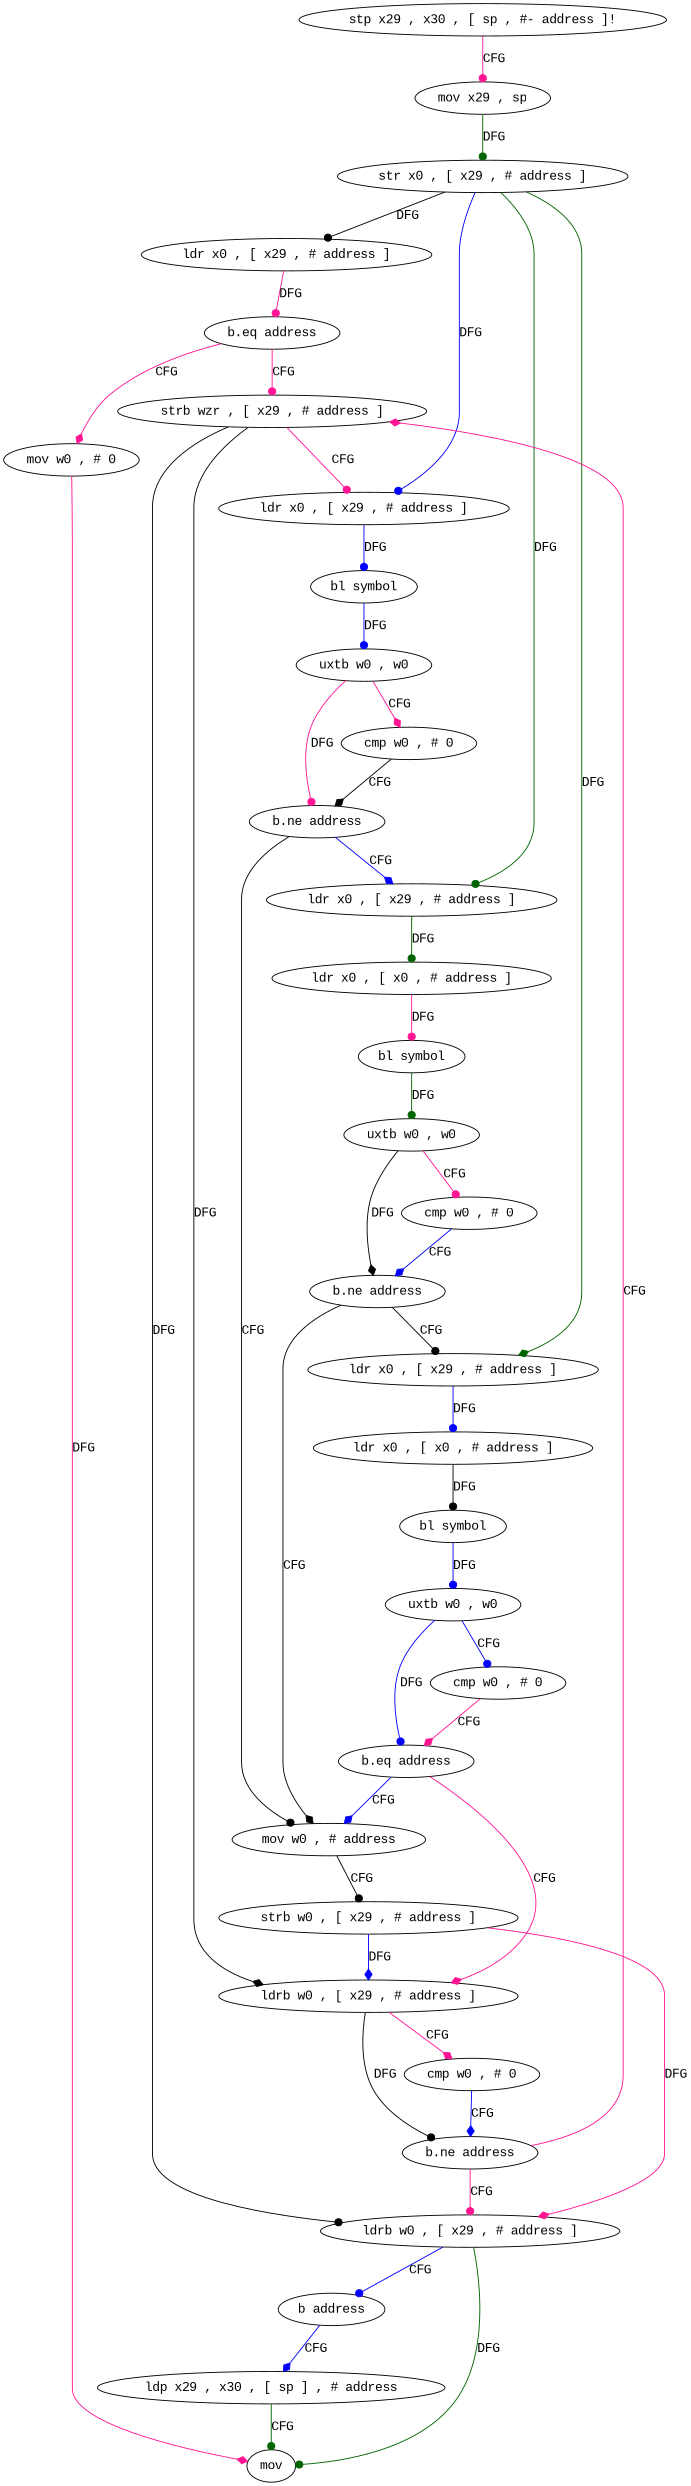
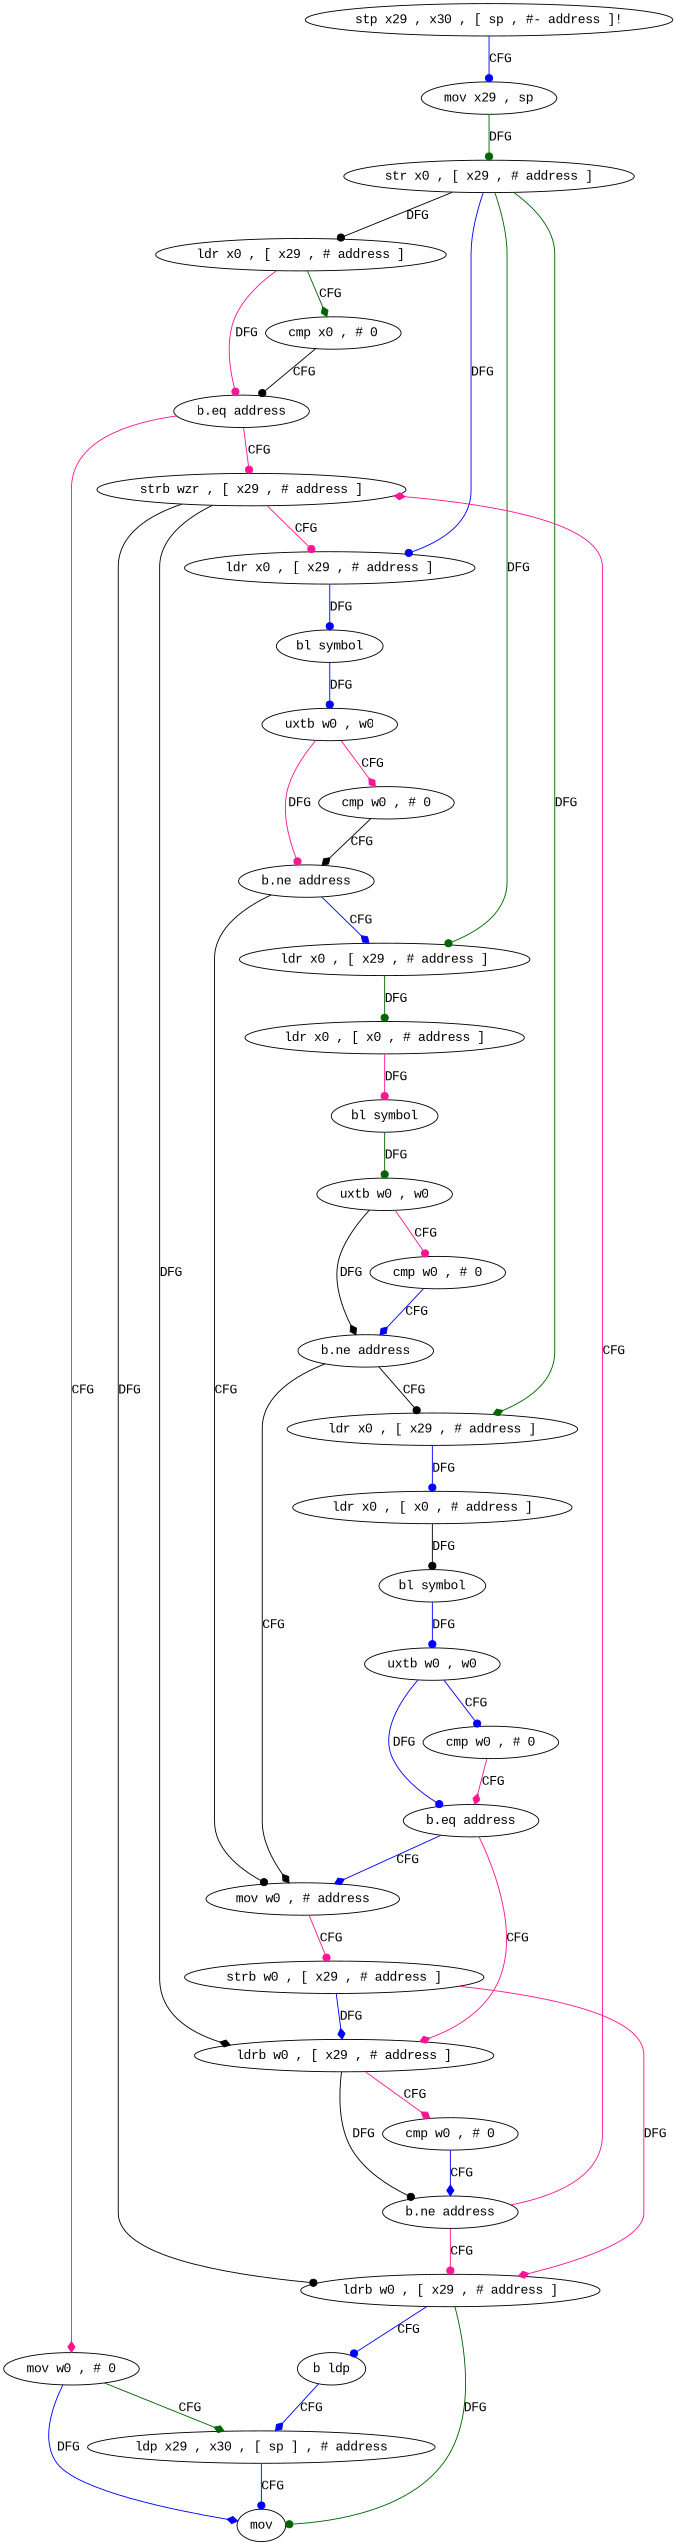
(483, 55) -> (489, 55)
none -> (333, 333)
(72, 1525) -> (99, 2488)
(347, 1875) -> (317, 1935)
(332, 2309) -> (332, 2369)
none -> (159, 2405)
(271, 2423) -> (261, 2483)
